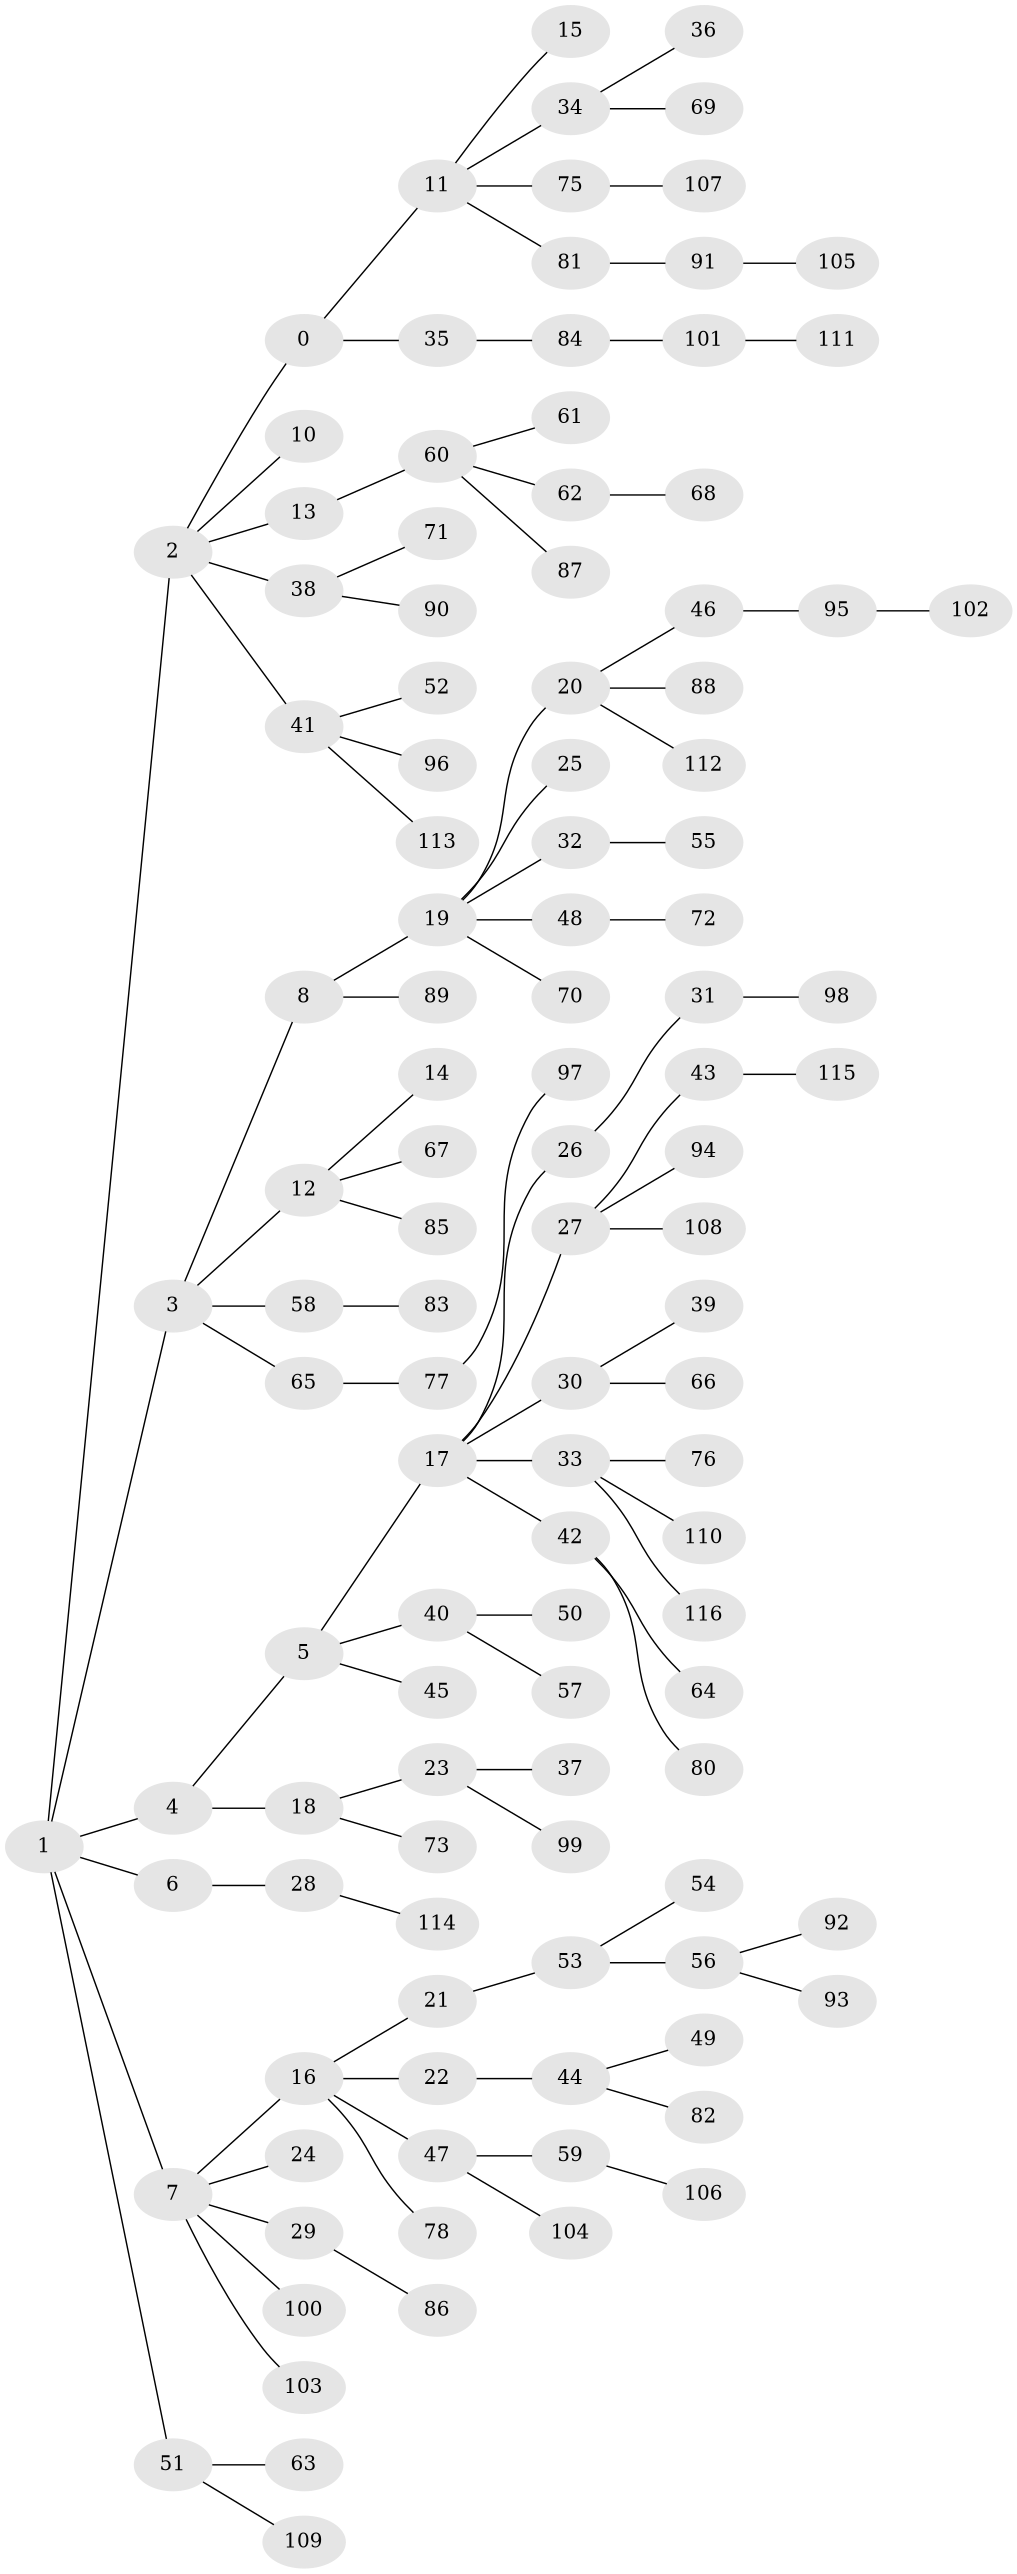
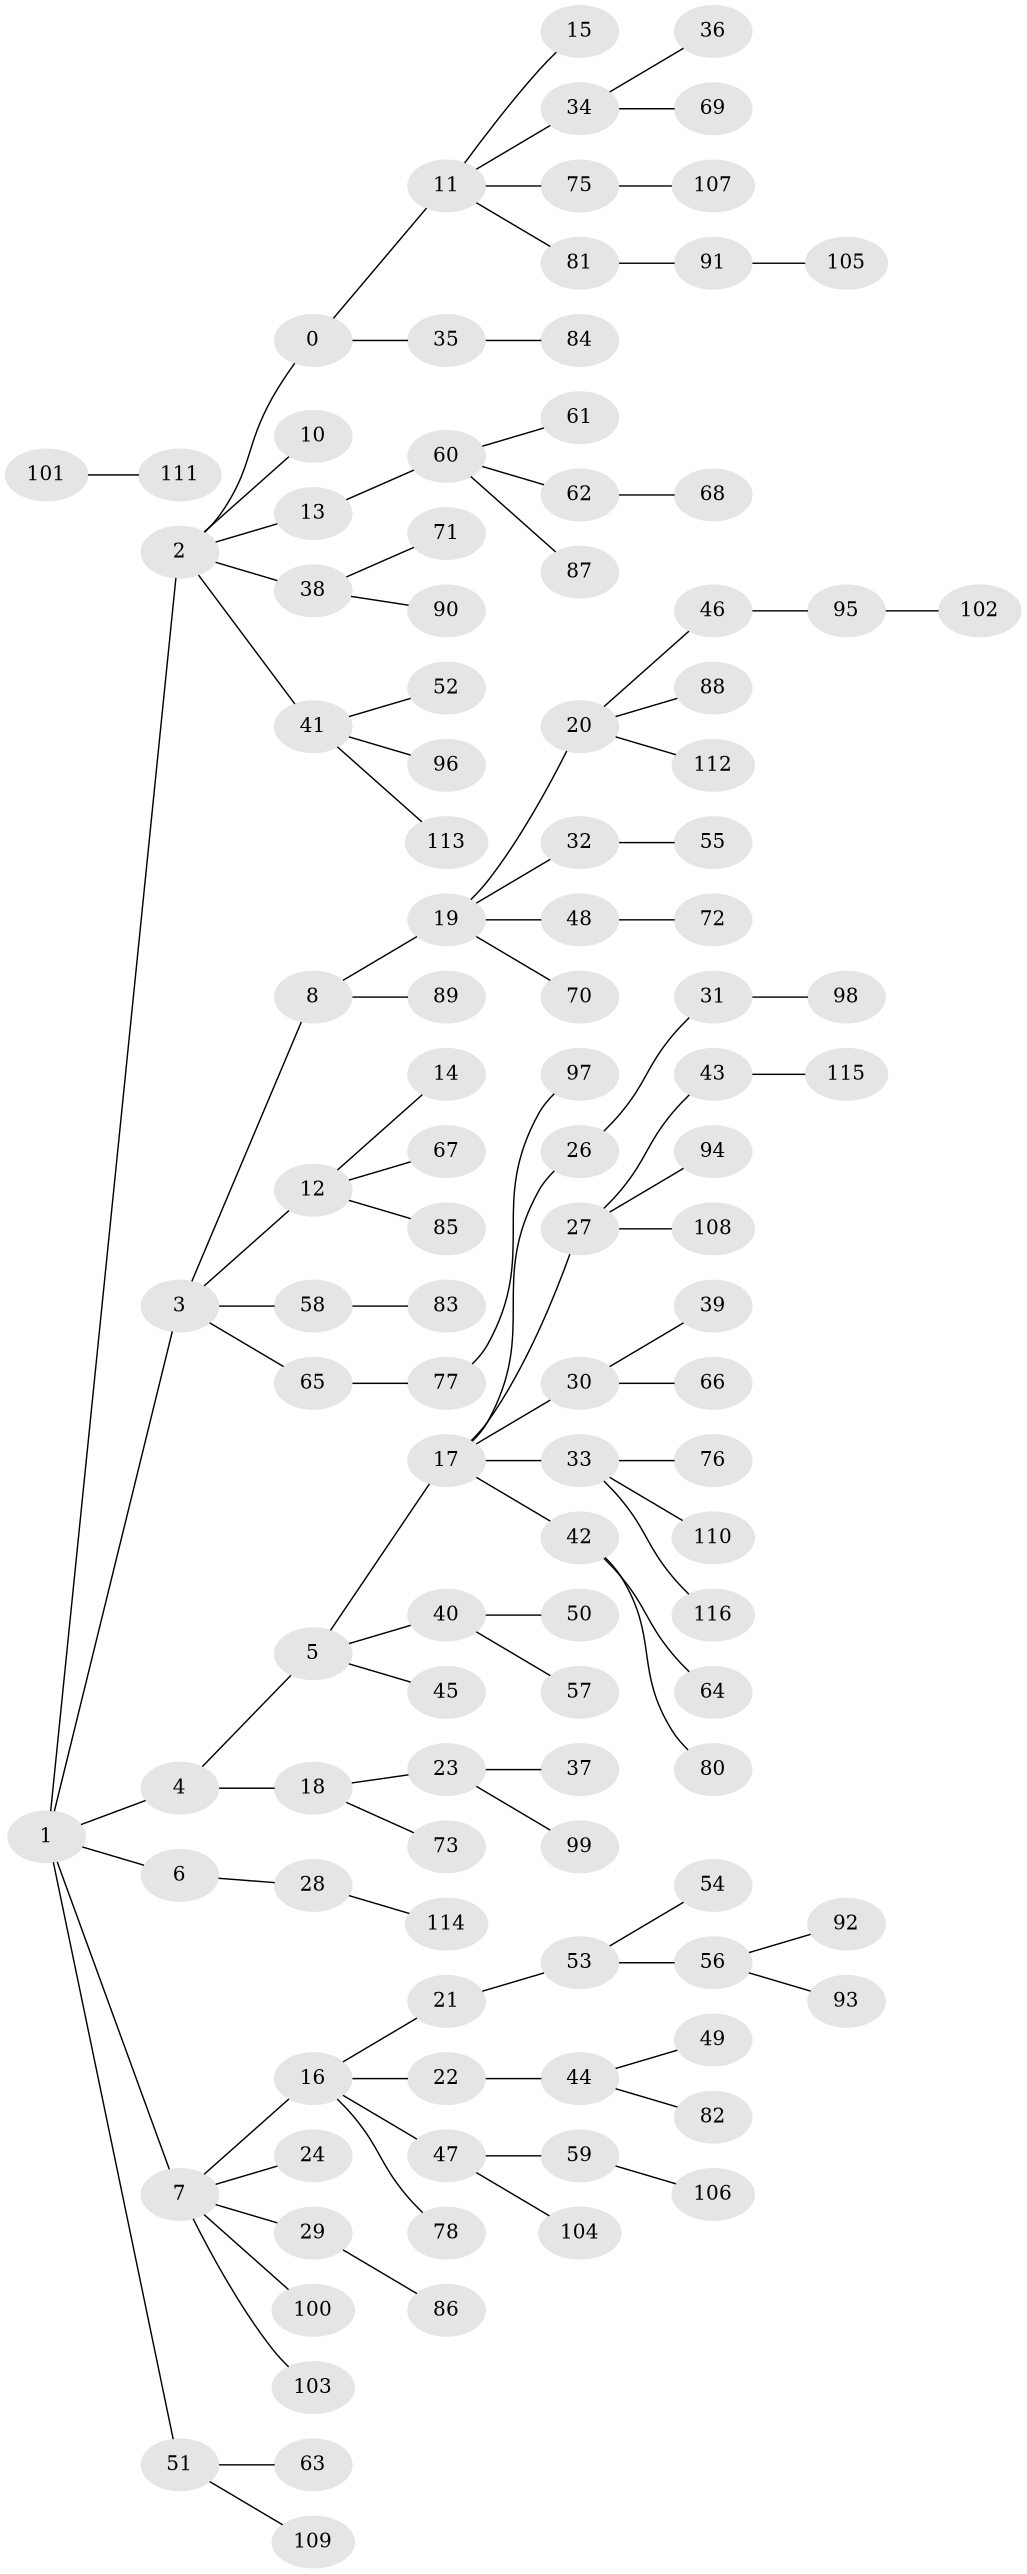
(636, 340) -> none
(571, 765) -> none
